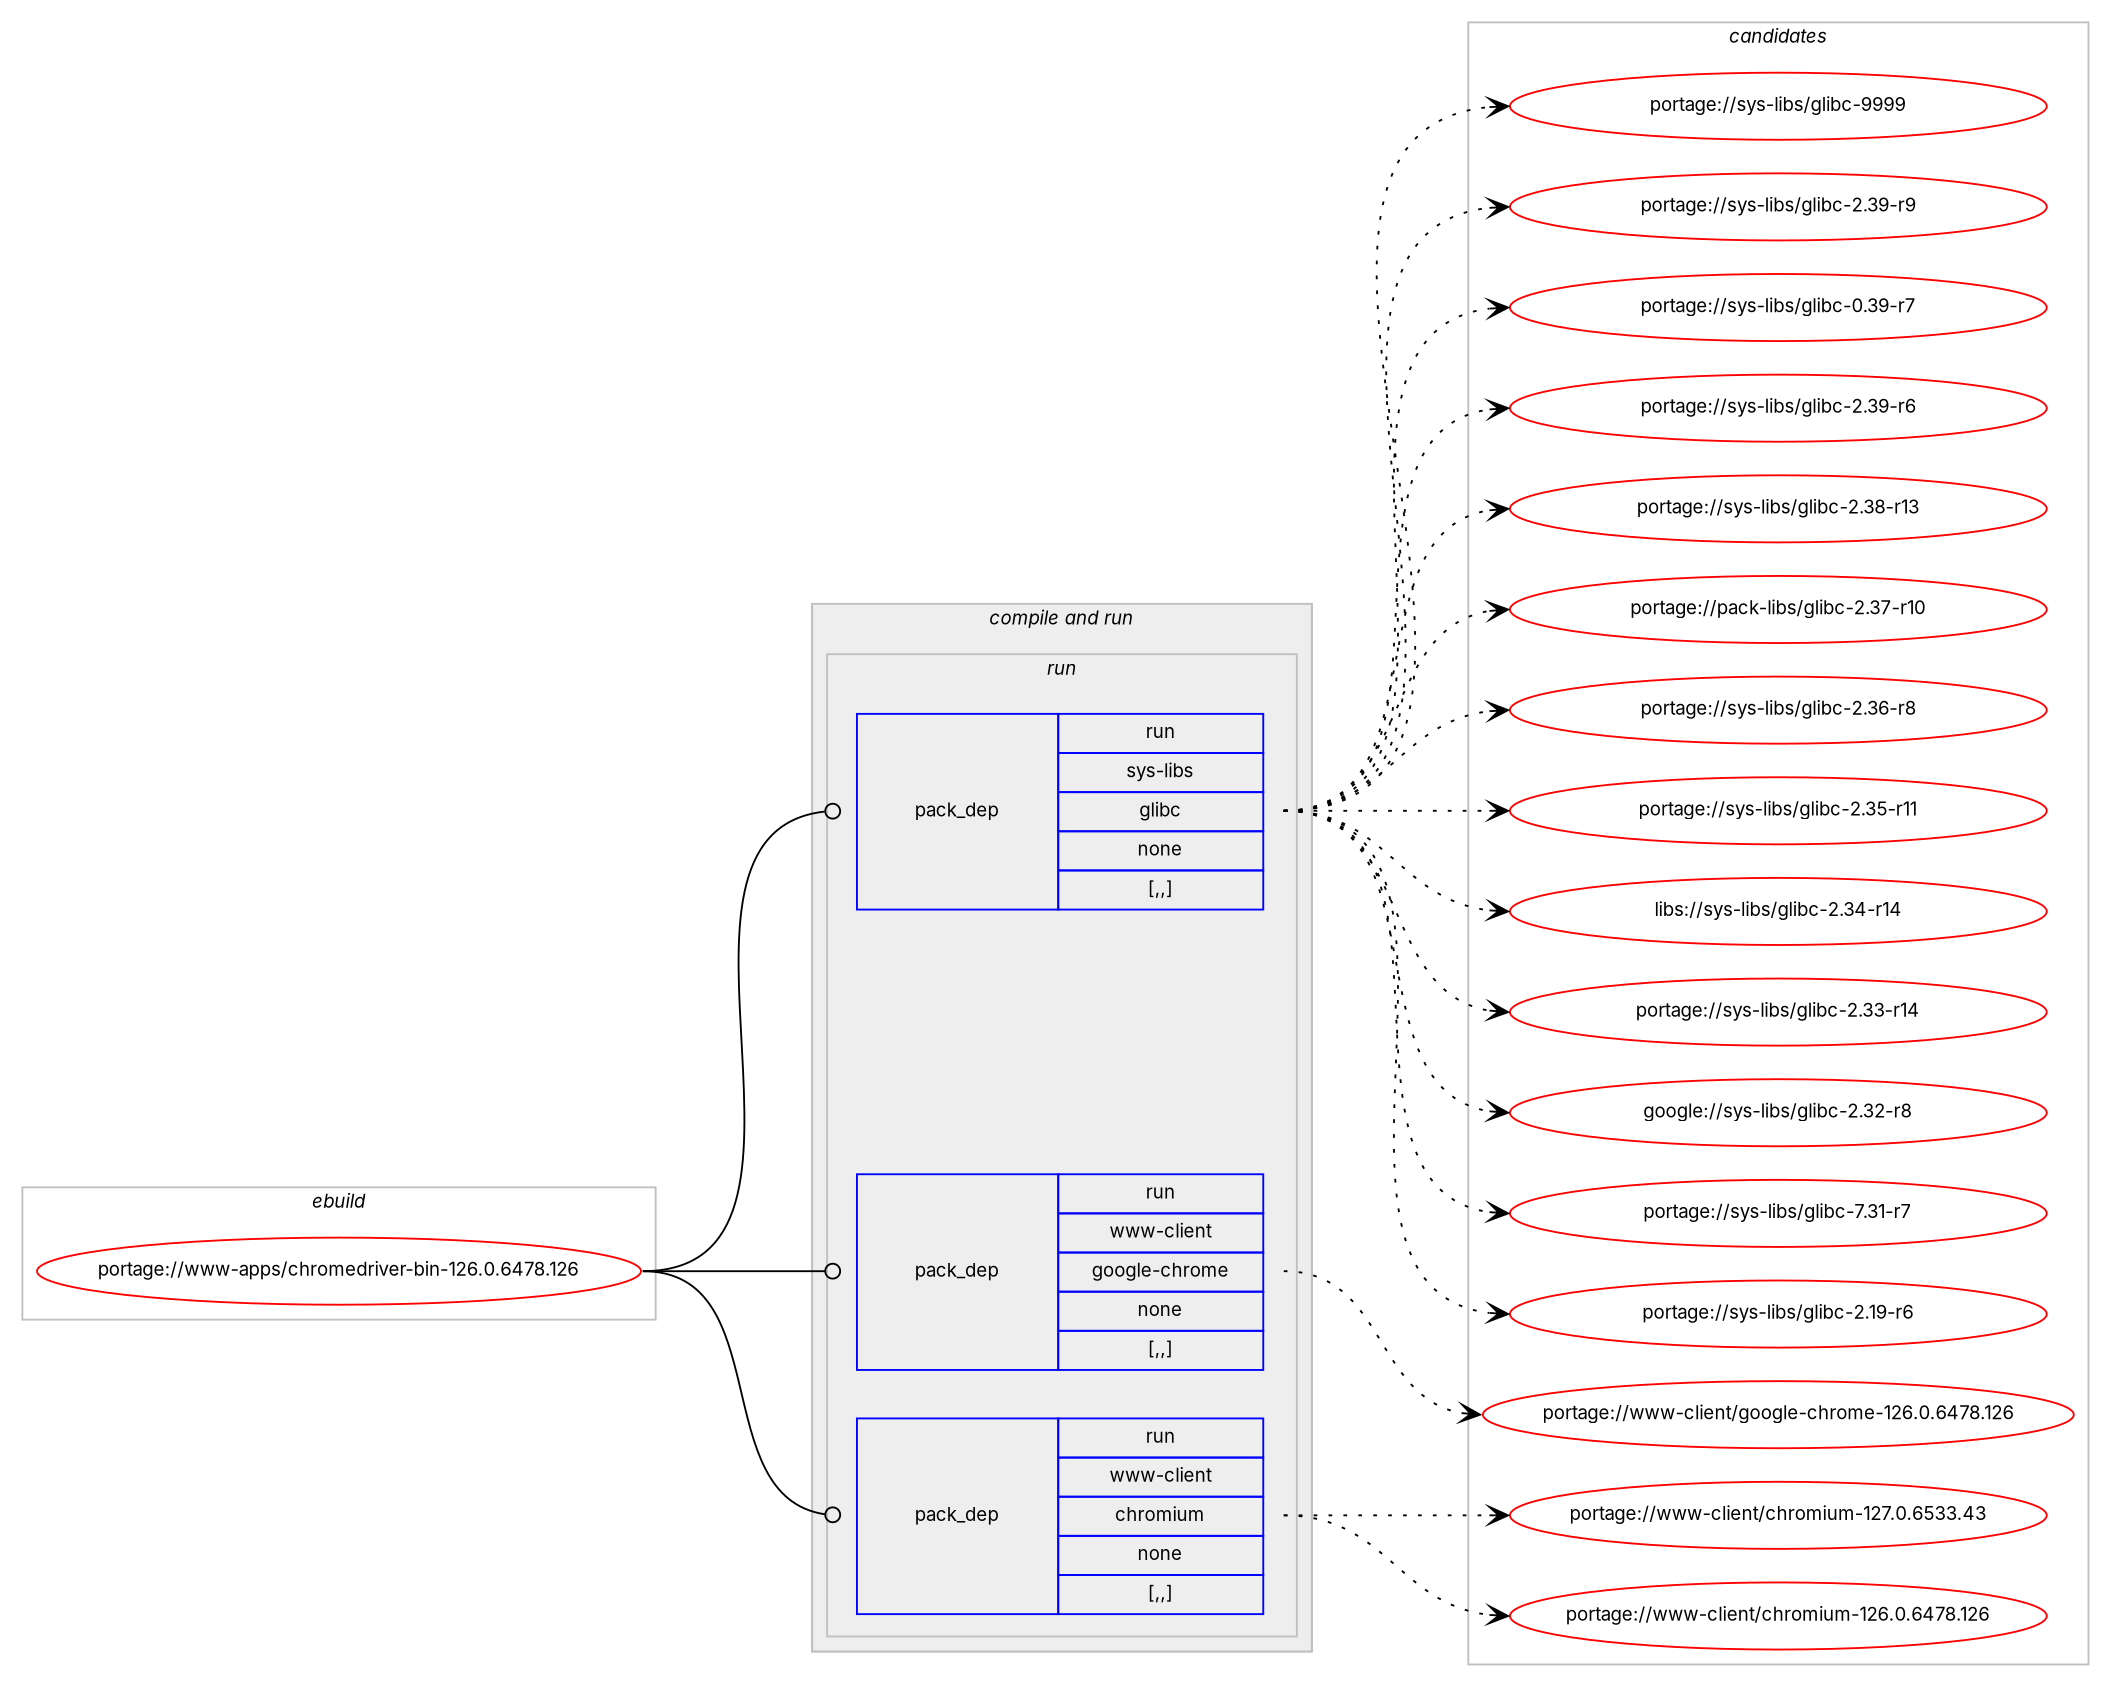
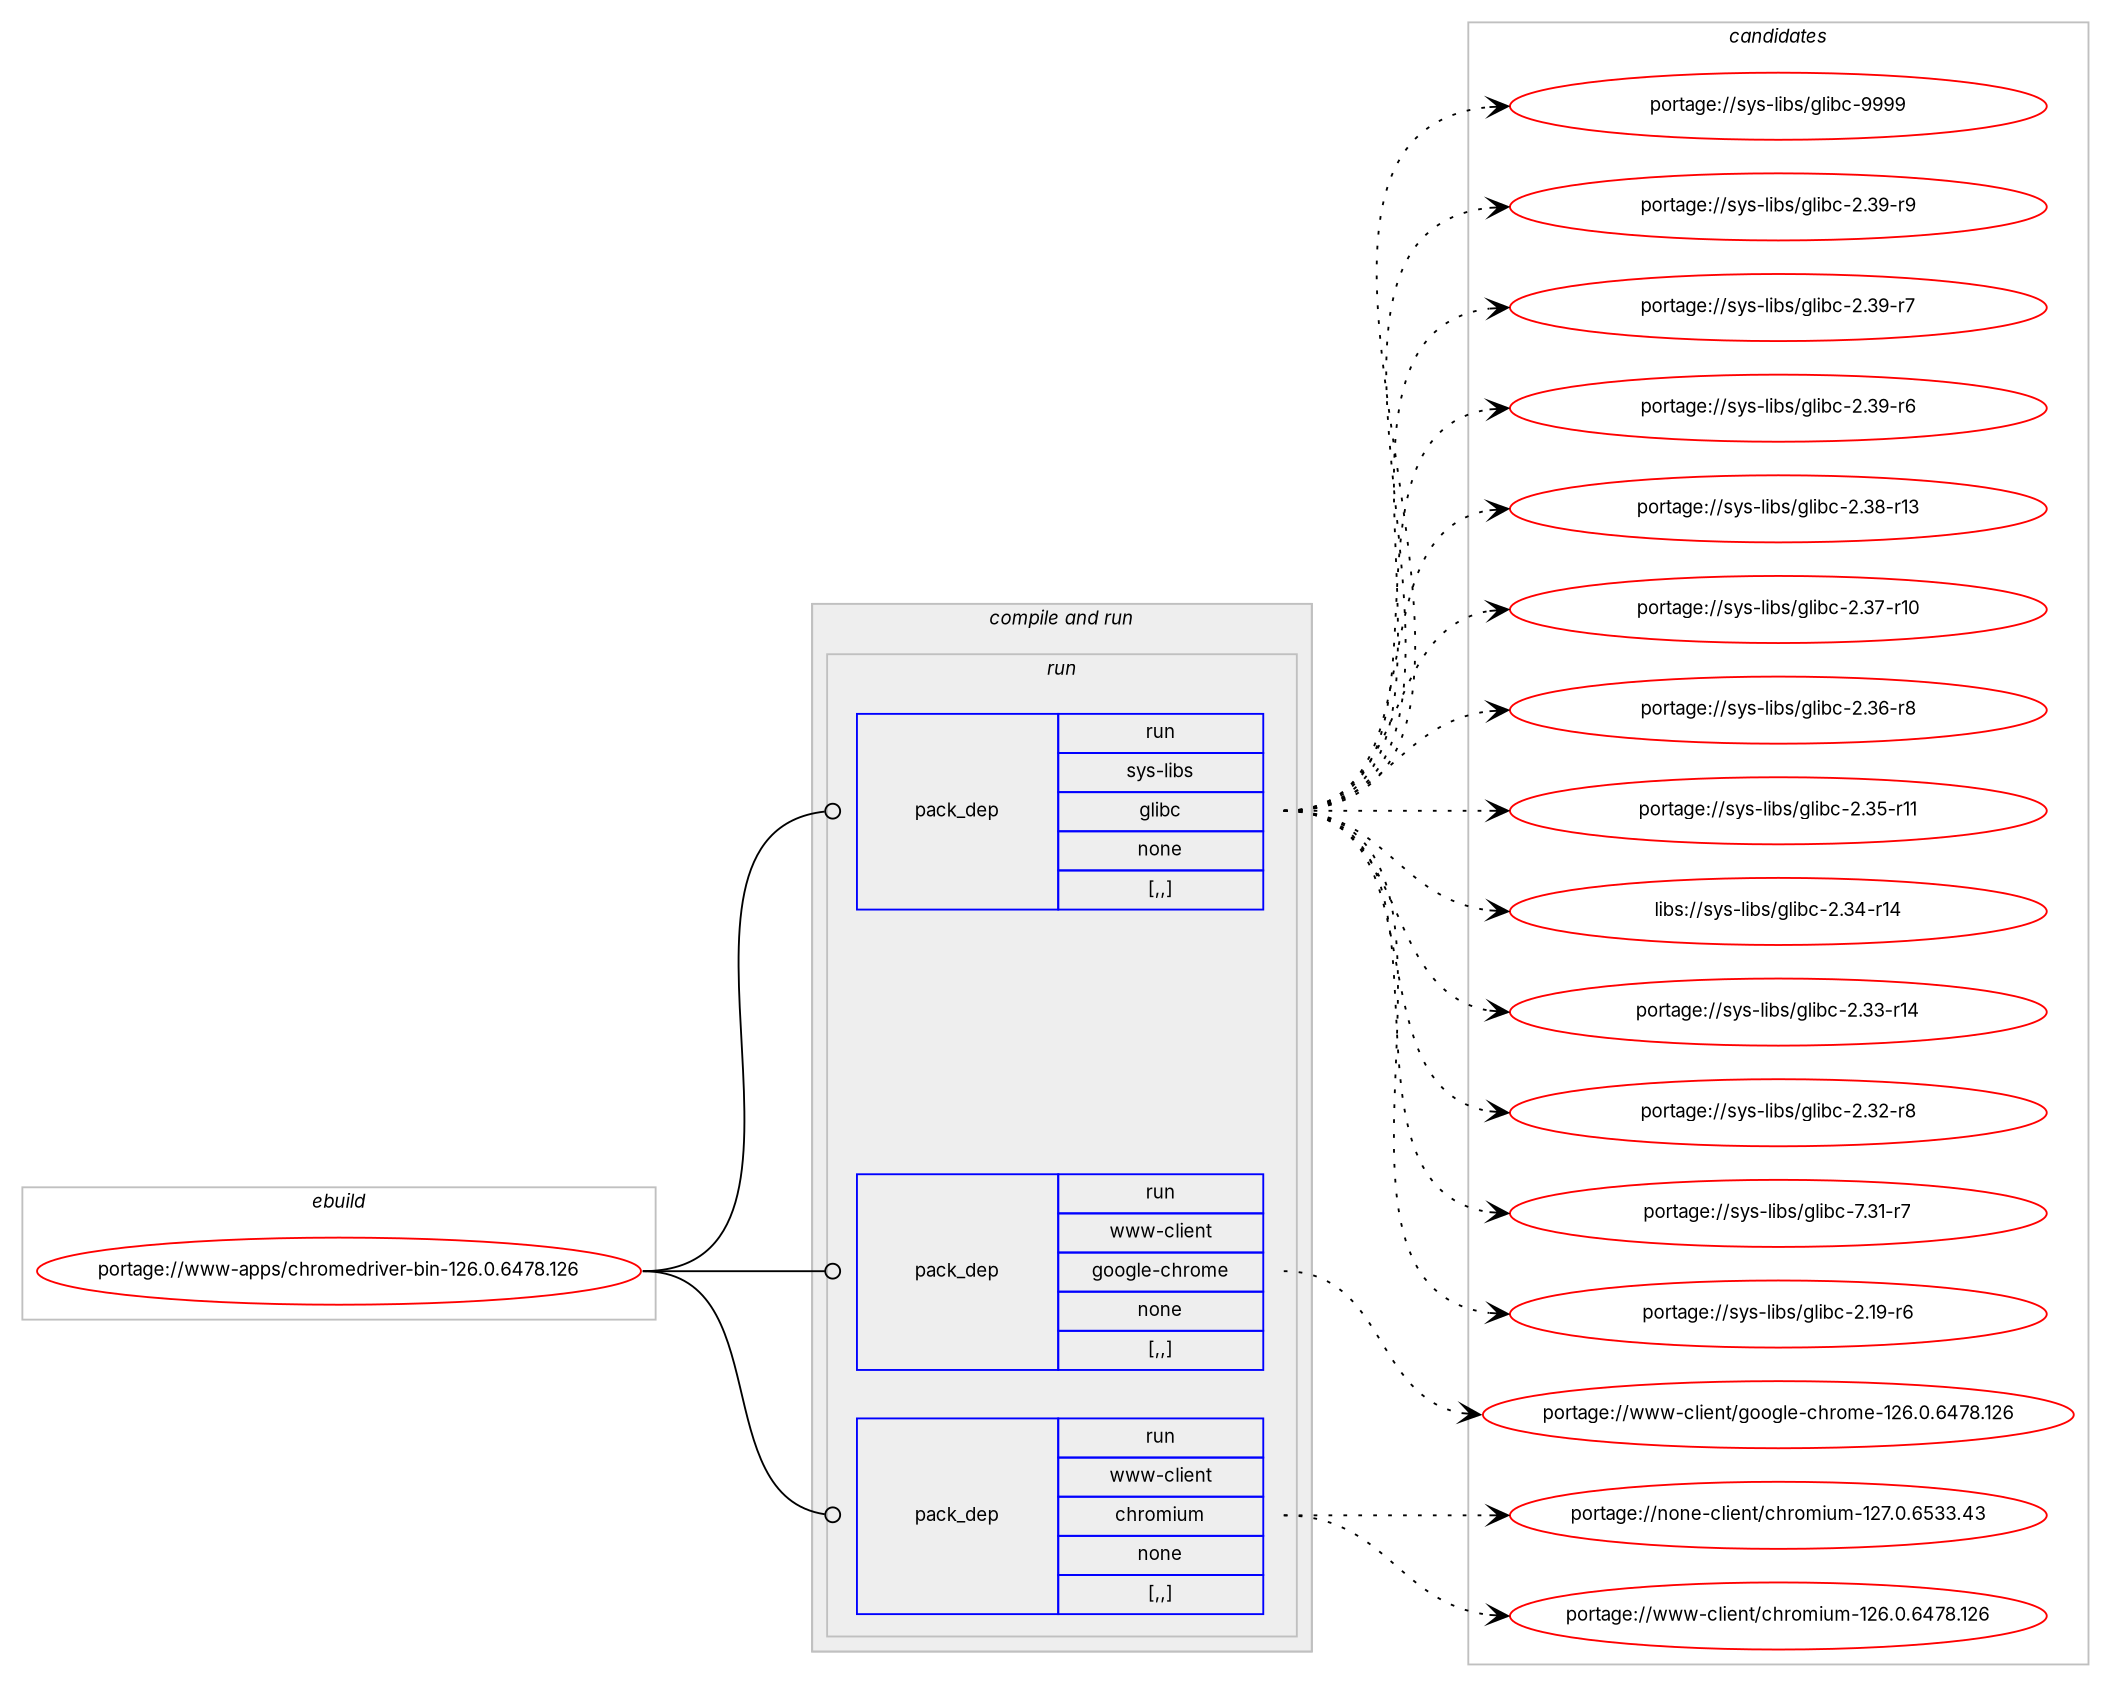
(1778, 308) -> (1778, 308)
(1778, 609) -> (1778, 609)
(1778, 1113) -> (1778, 1113)
(1778, 1515) -> (1778, 1515)
